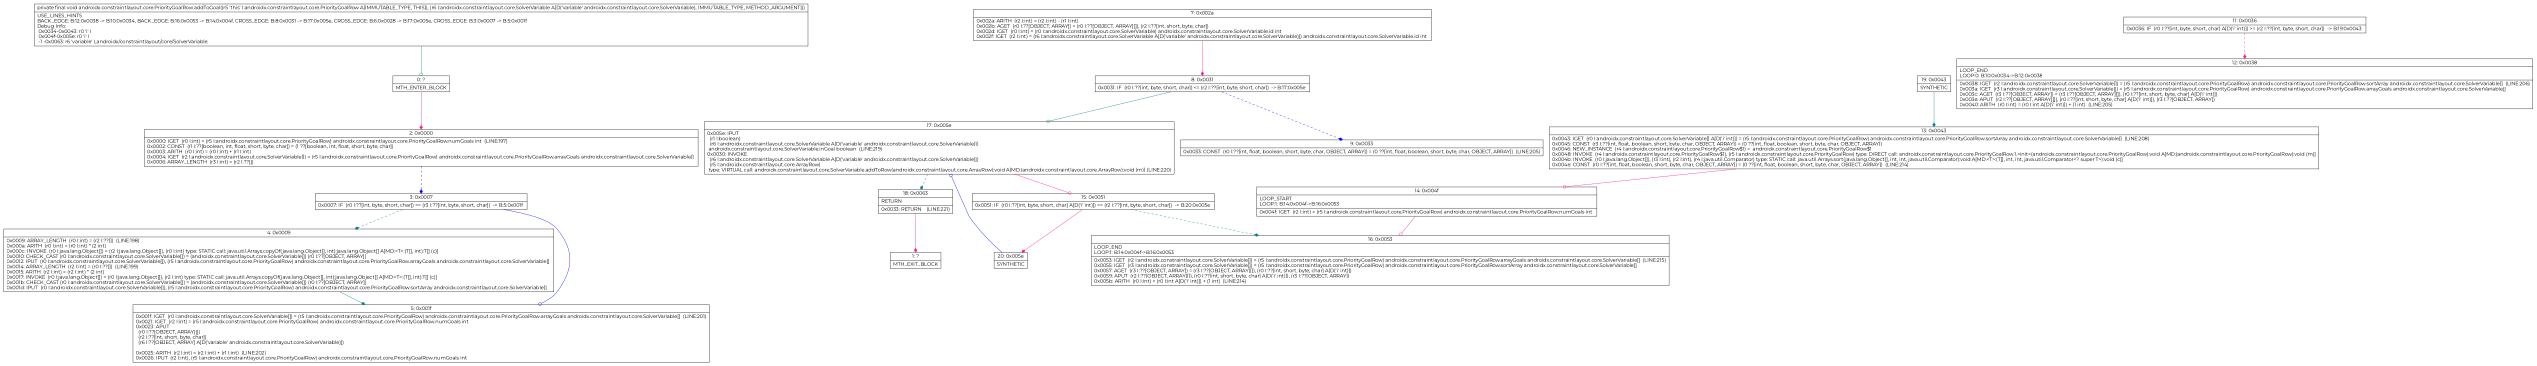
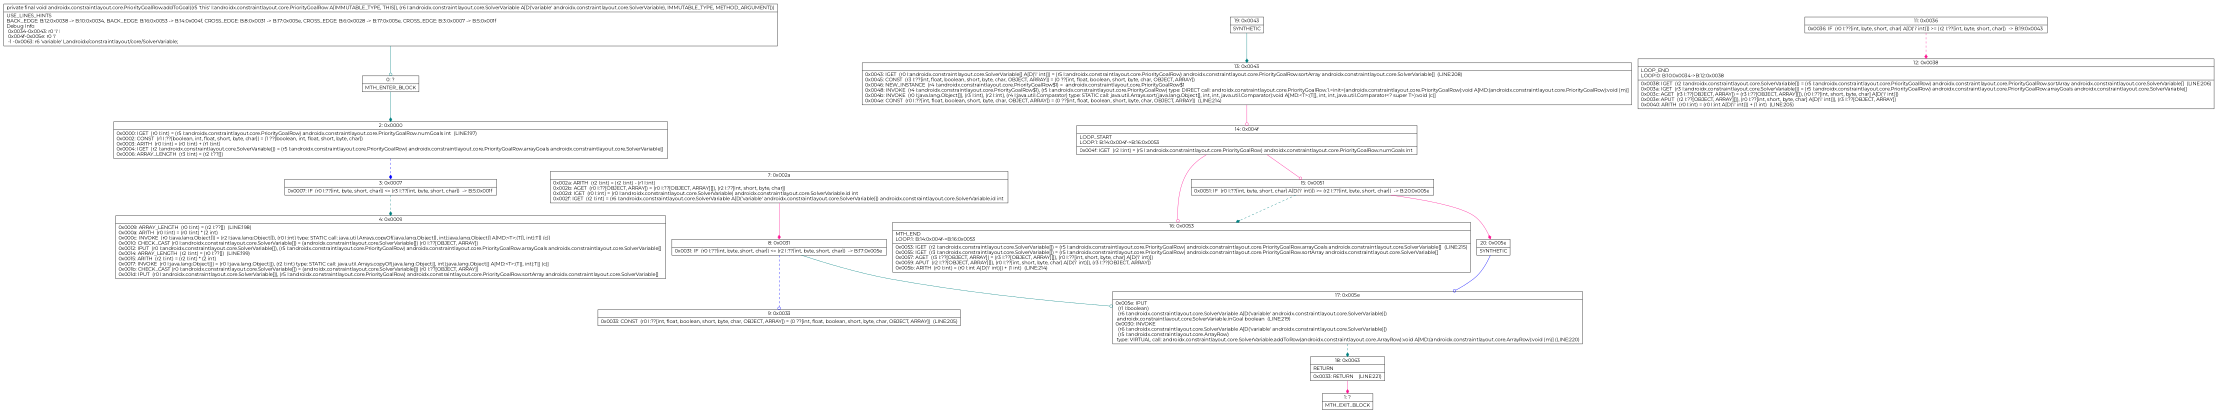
(421, 109) -> (391, 105)
(1280, 115) -> (779, 281)
(1041, 183) -> (1283, 166)
(1108, 247) -> (908, 234)
(421, 334) -> none
